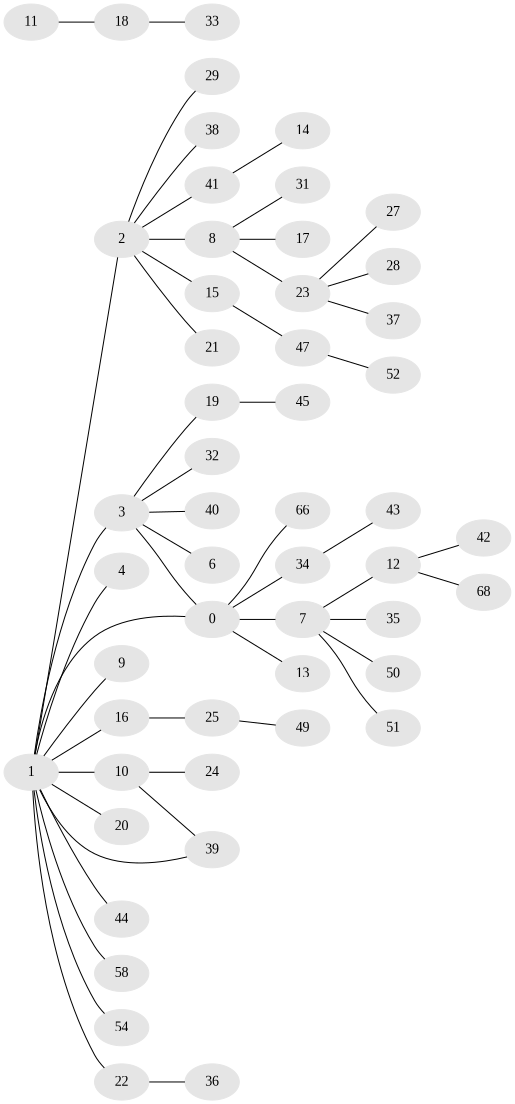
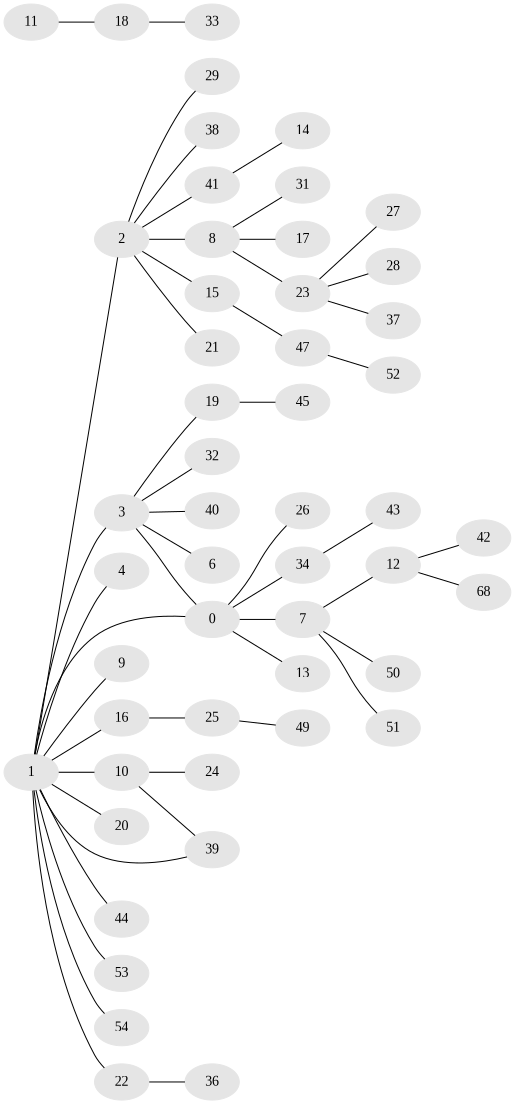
(303, 511) -> (303, 511)
(393, 619) -> none
(122, 973) -> (122, 973)
